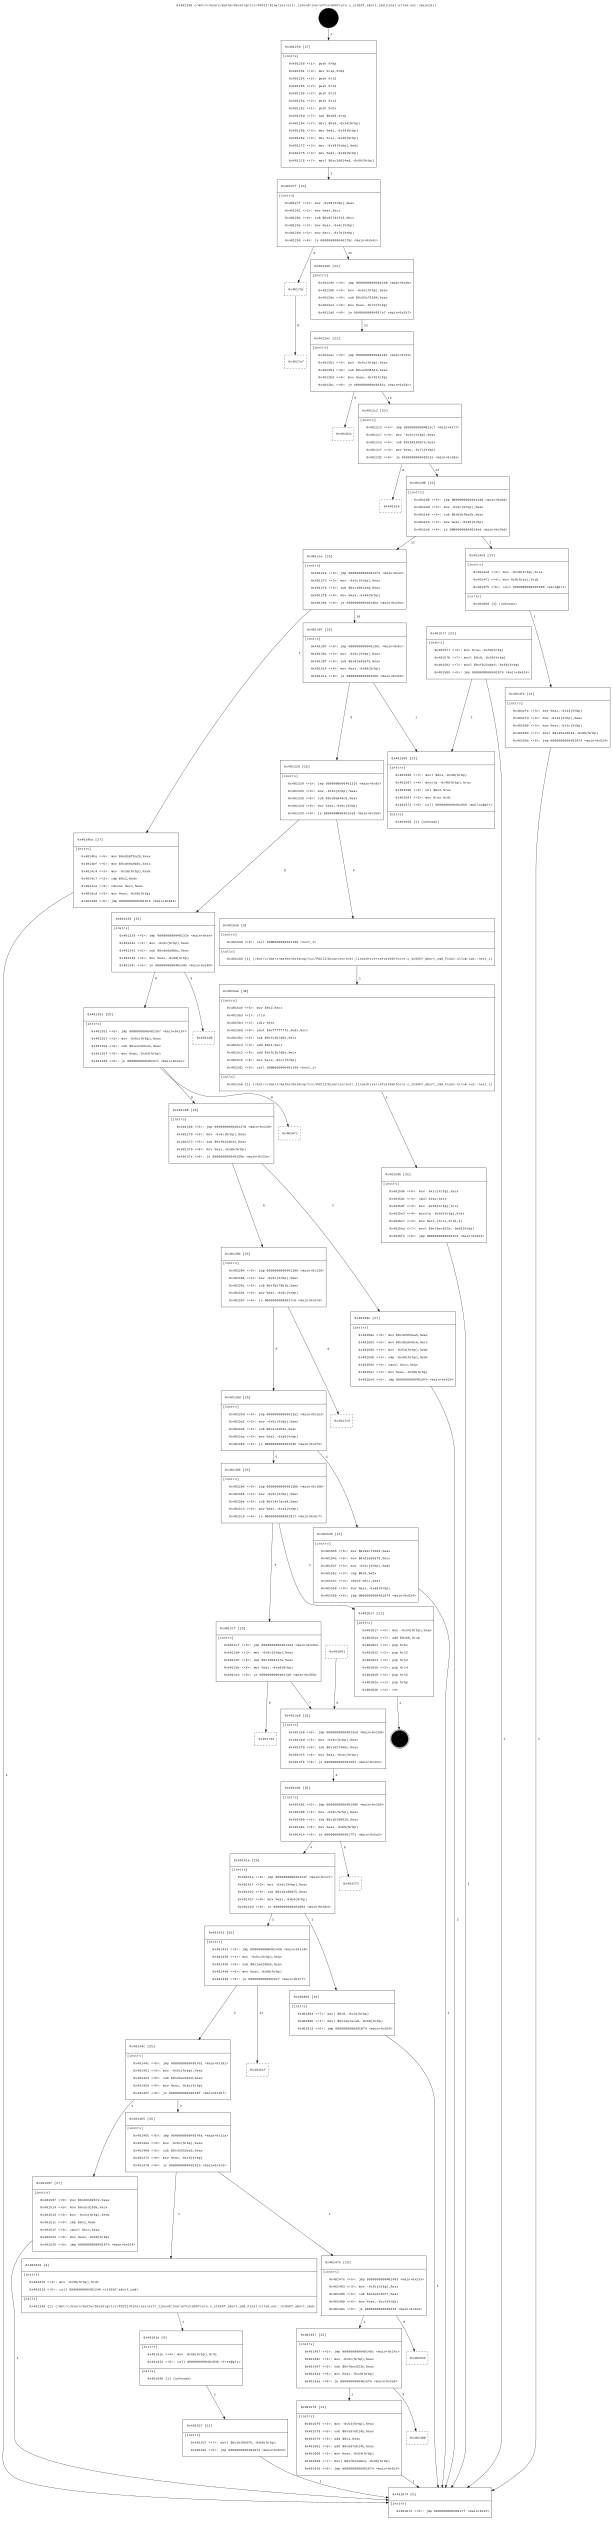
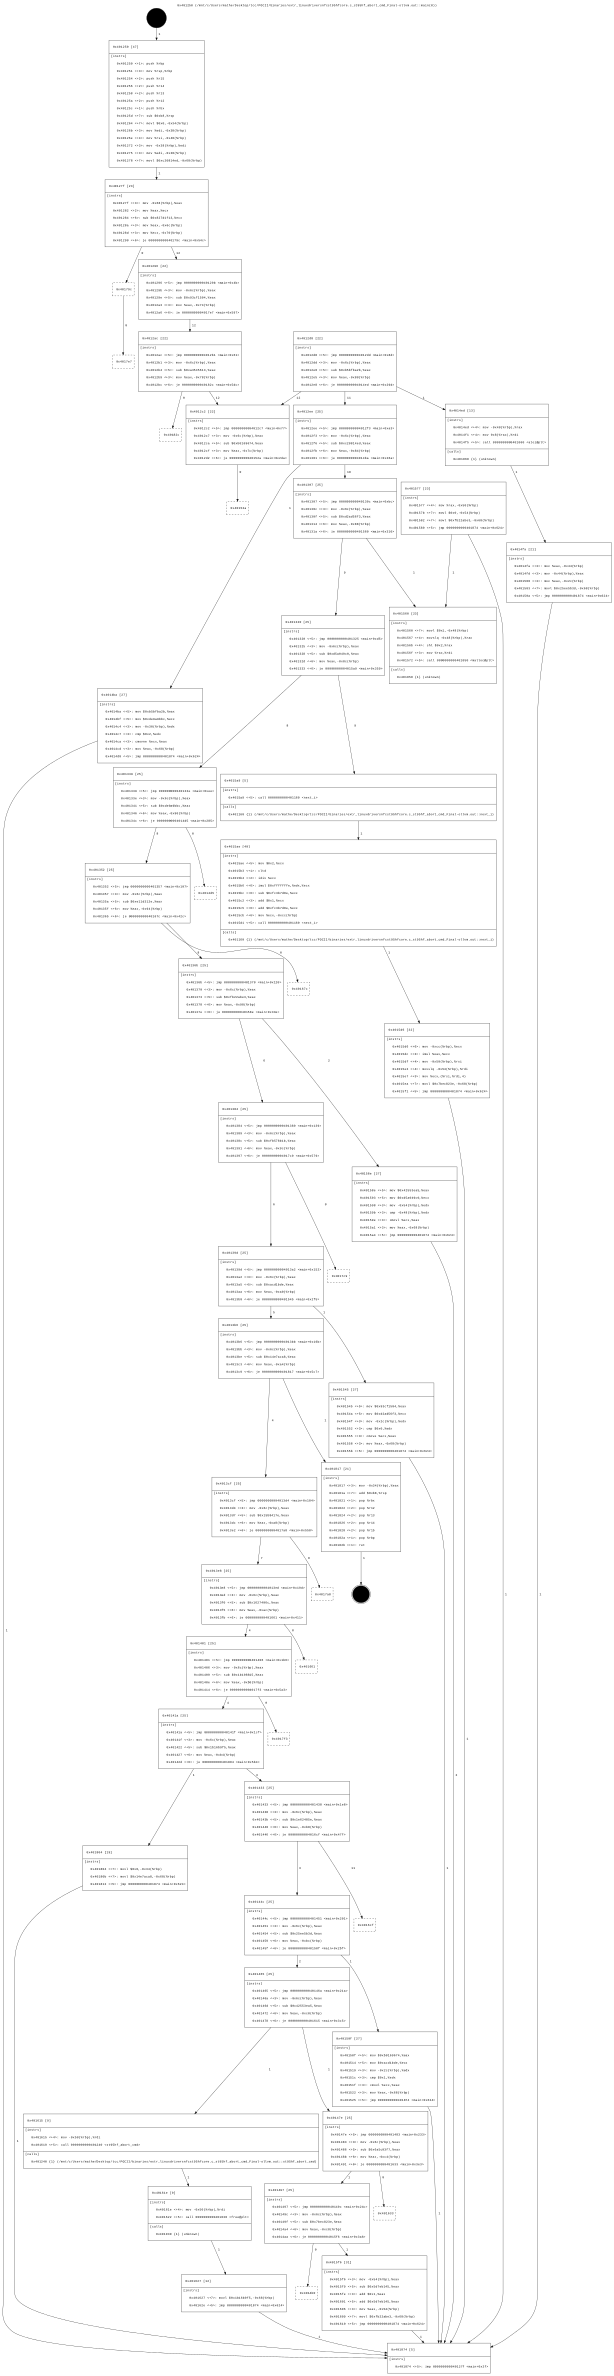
(433, 469) -> (292, 398)
(335, 1682) -> (295, 1640)
